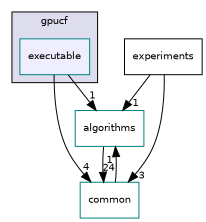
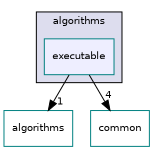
(55, 21) -> (79, 21)
(163, 57) -> none
(103, 159) -> none
(116, 169) -> none
